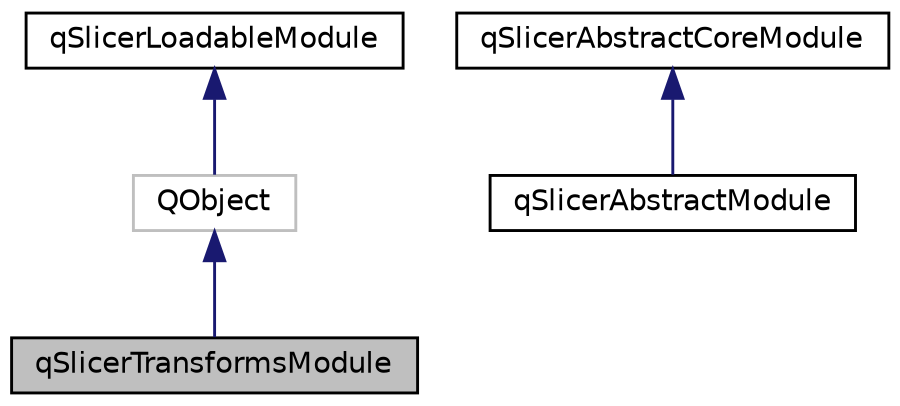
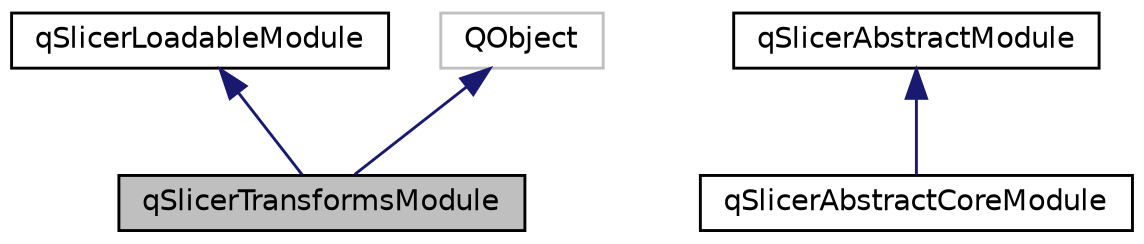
(215, 137) -> (270, 134)
(673, 137) -> (916, 137)
